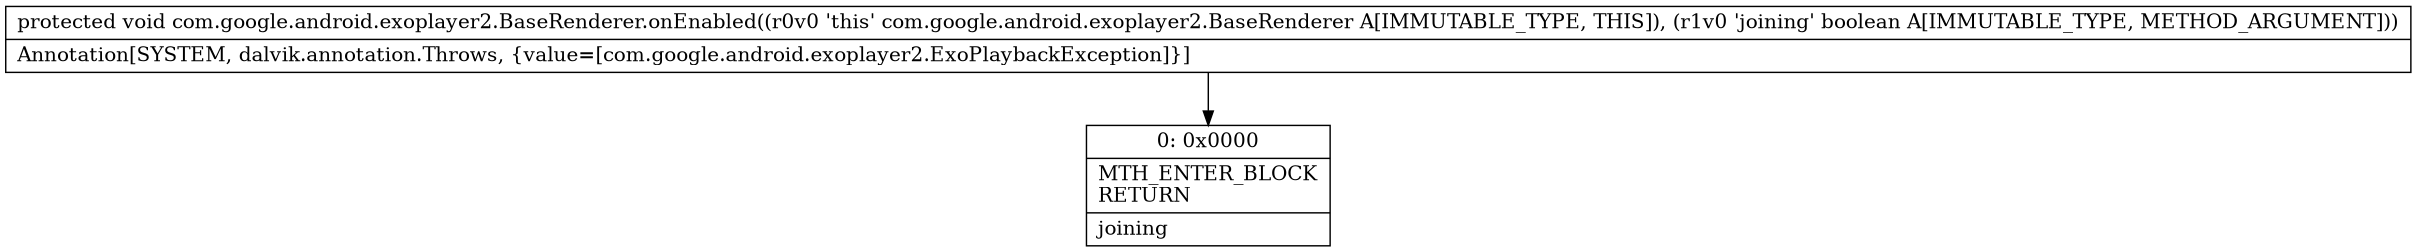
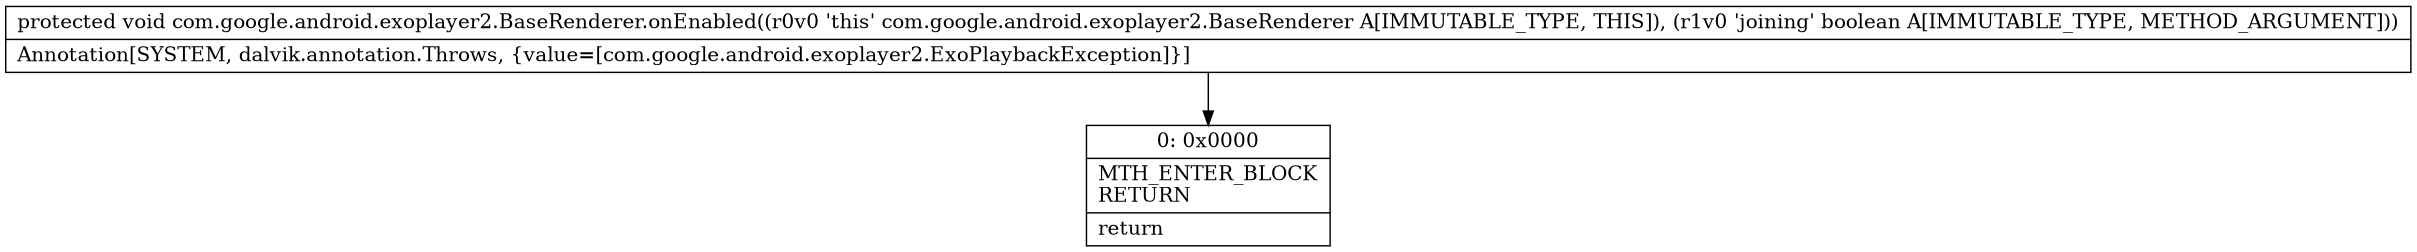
(1133, 229) -> (1131, 229)
